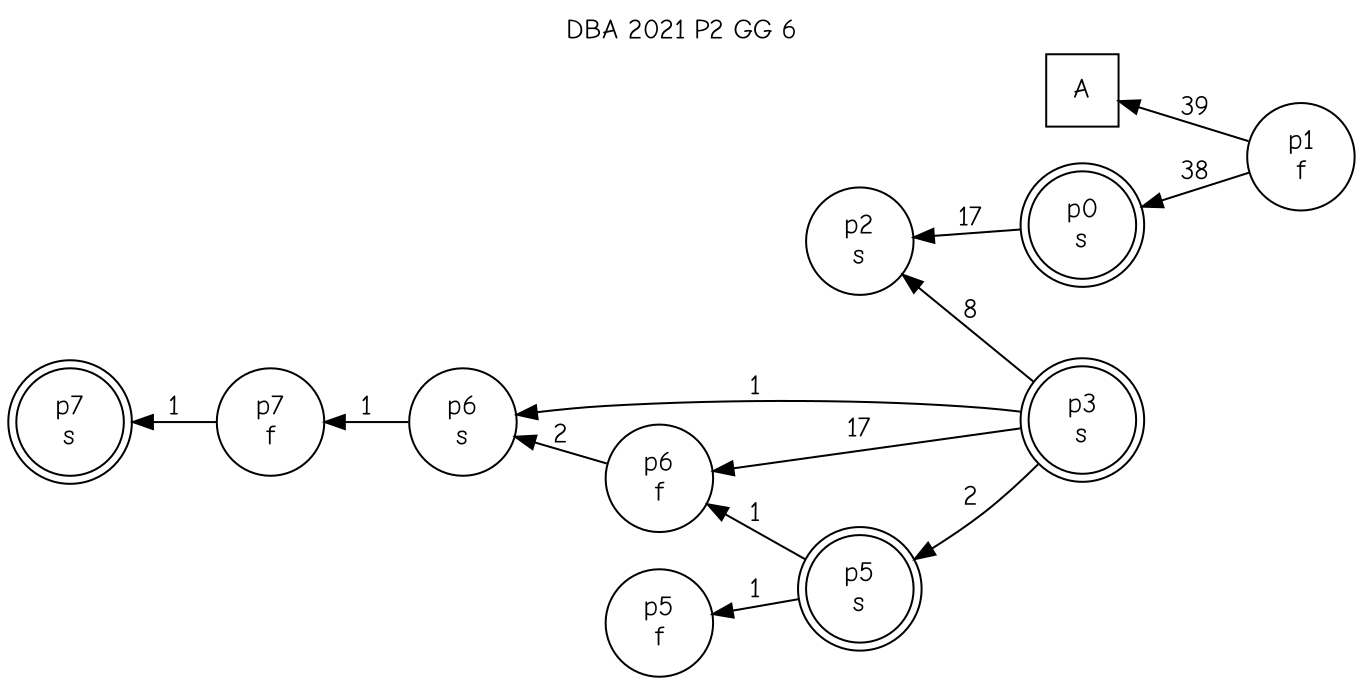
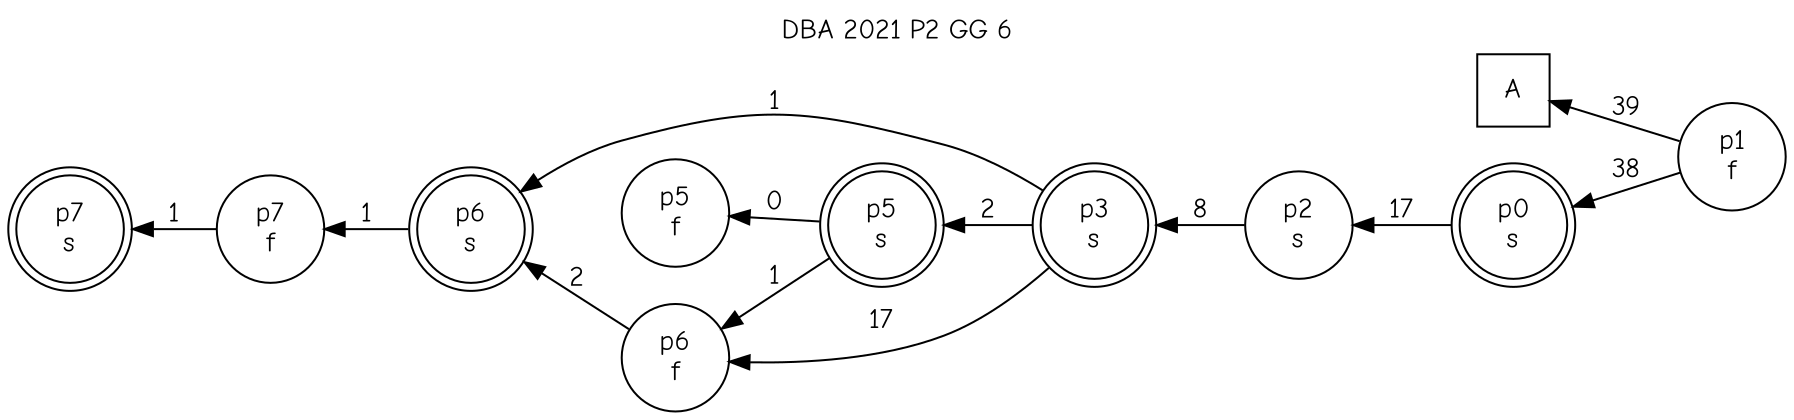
(976, 335) -> (1211, 225)
(463, 422) -> (471, 229)
(756, 590) -> (775, 202)
